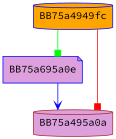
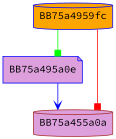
(73, 16) -> (73, 16)
(43, 70) -> (43, 70)
(73, 123) -> (73, 123)
